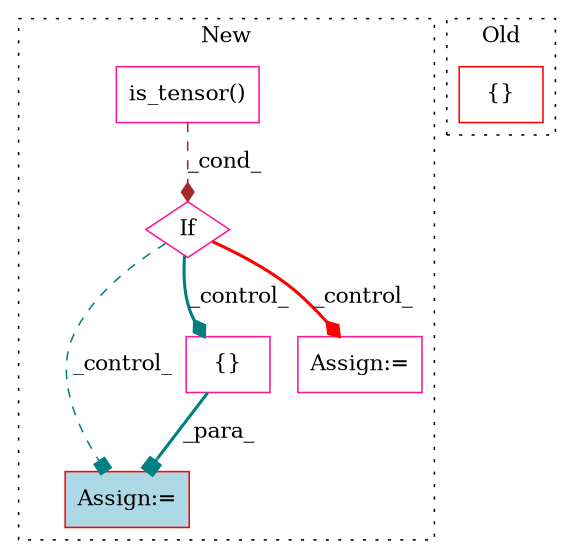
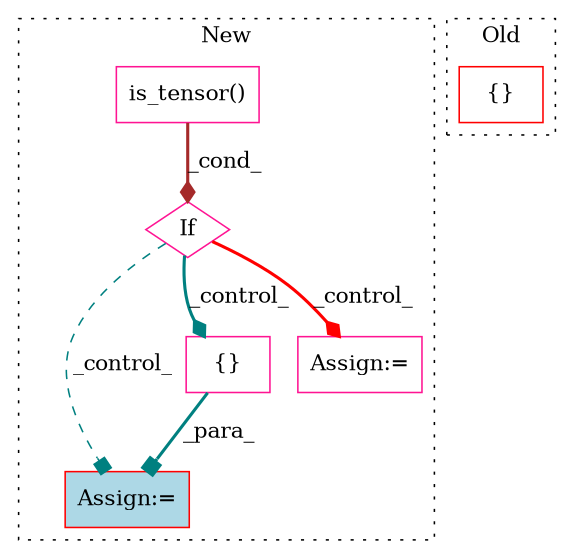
(188, 153) -> (188, 153)
